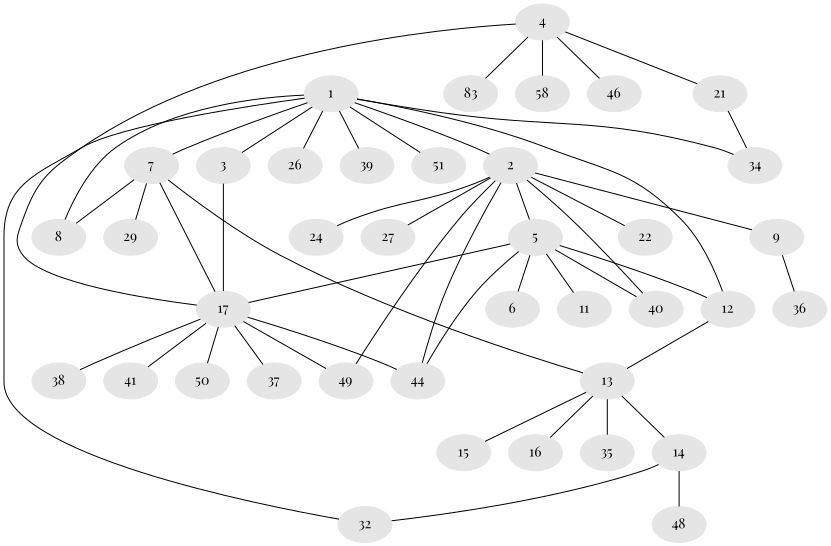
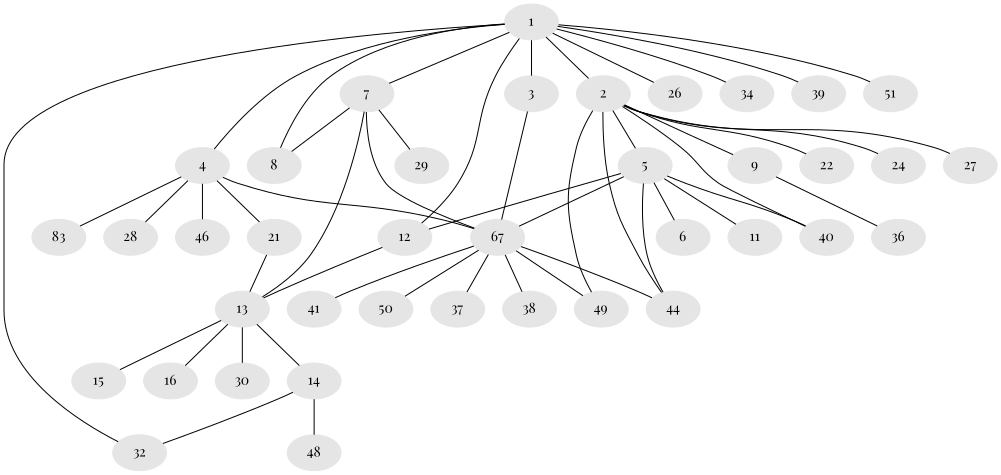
none -> (345, 55)
(542, 94) -> (131, 237)
(737, 129) -> (258, 273)
(223, 309) -> (498, 237)
(607, 453) -> (242, 381)
